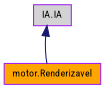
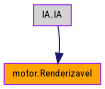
(45, 50) -> (59, 39)
